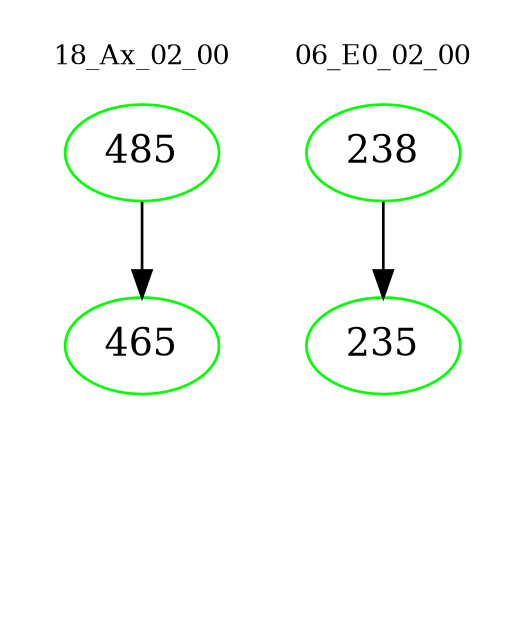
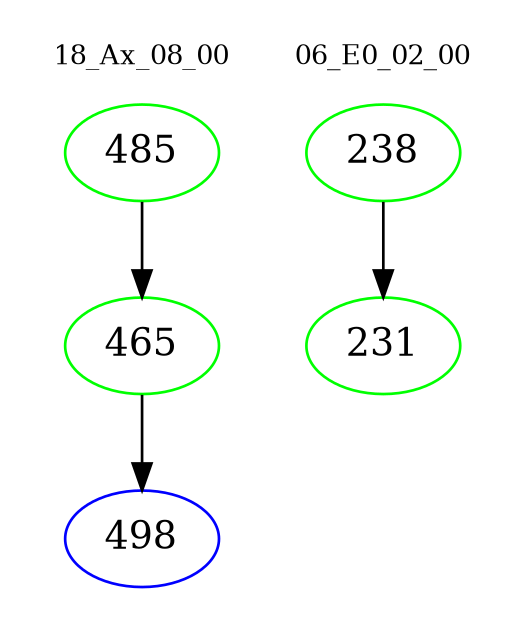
(142, 58) -> (142, 58)
(383, 346) -> (383, 346)
none -> (142, 539)
